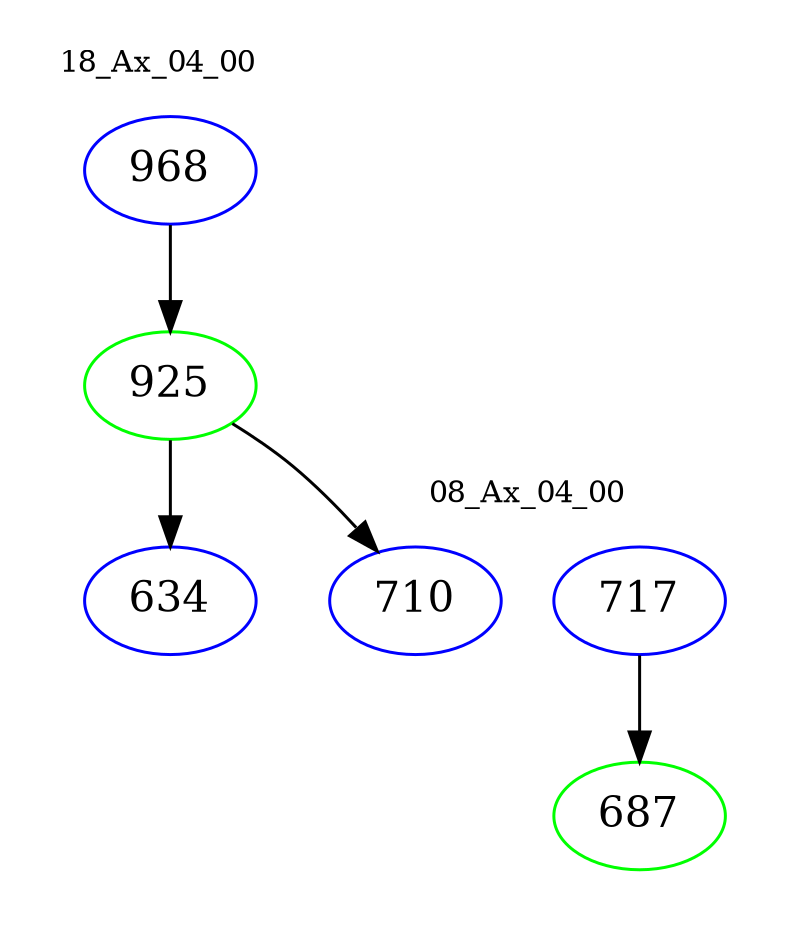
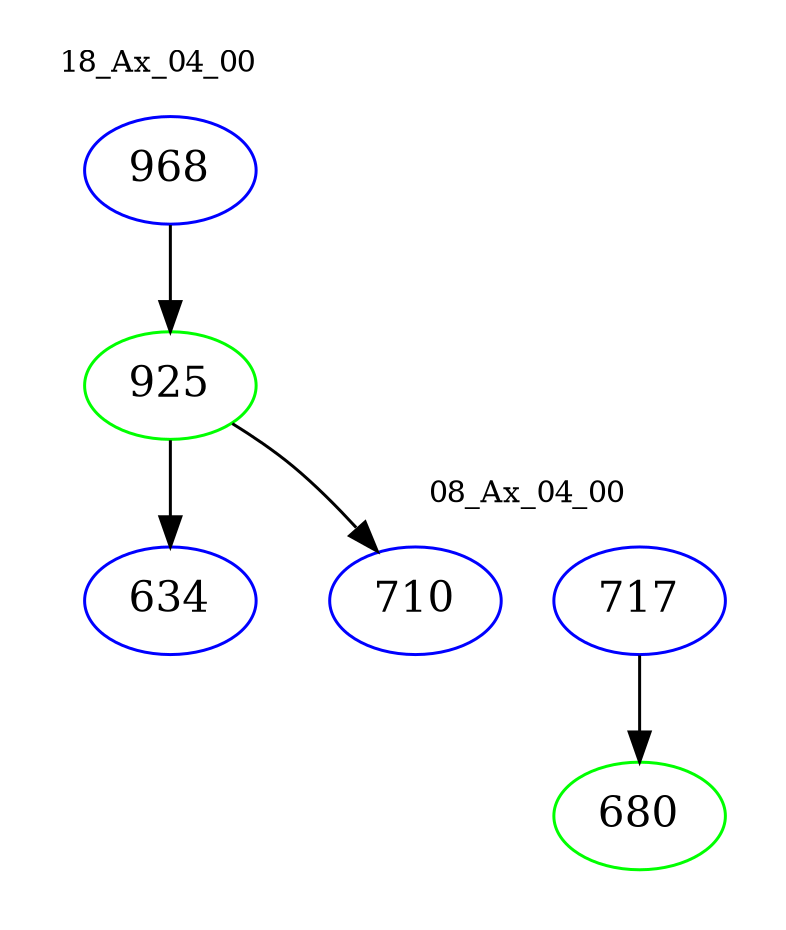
(640, 816) -> (640, 816)
